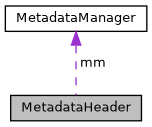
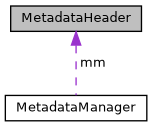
(76, 70) -> (76, 70)
